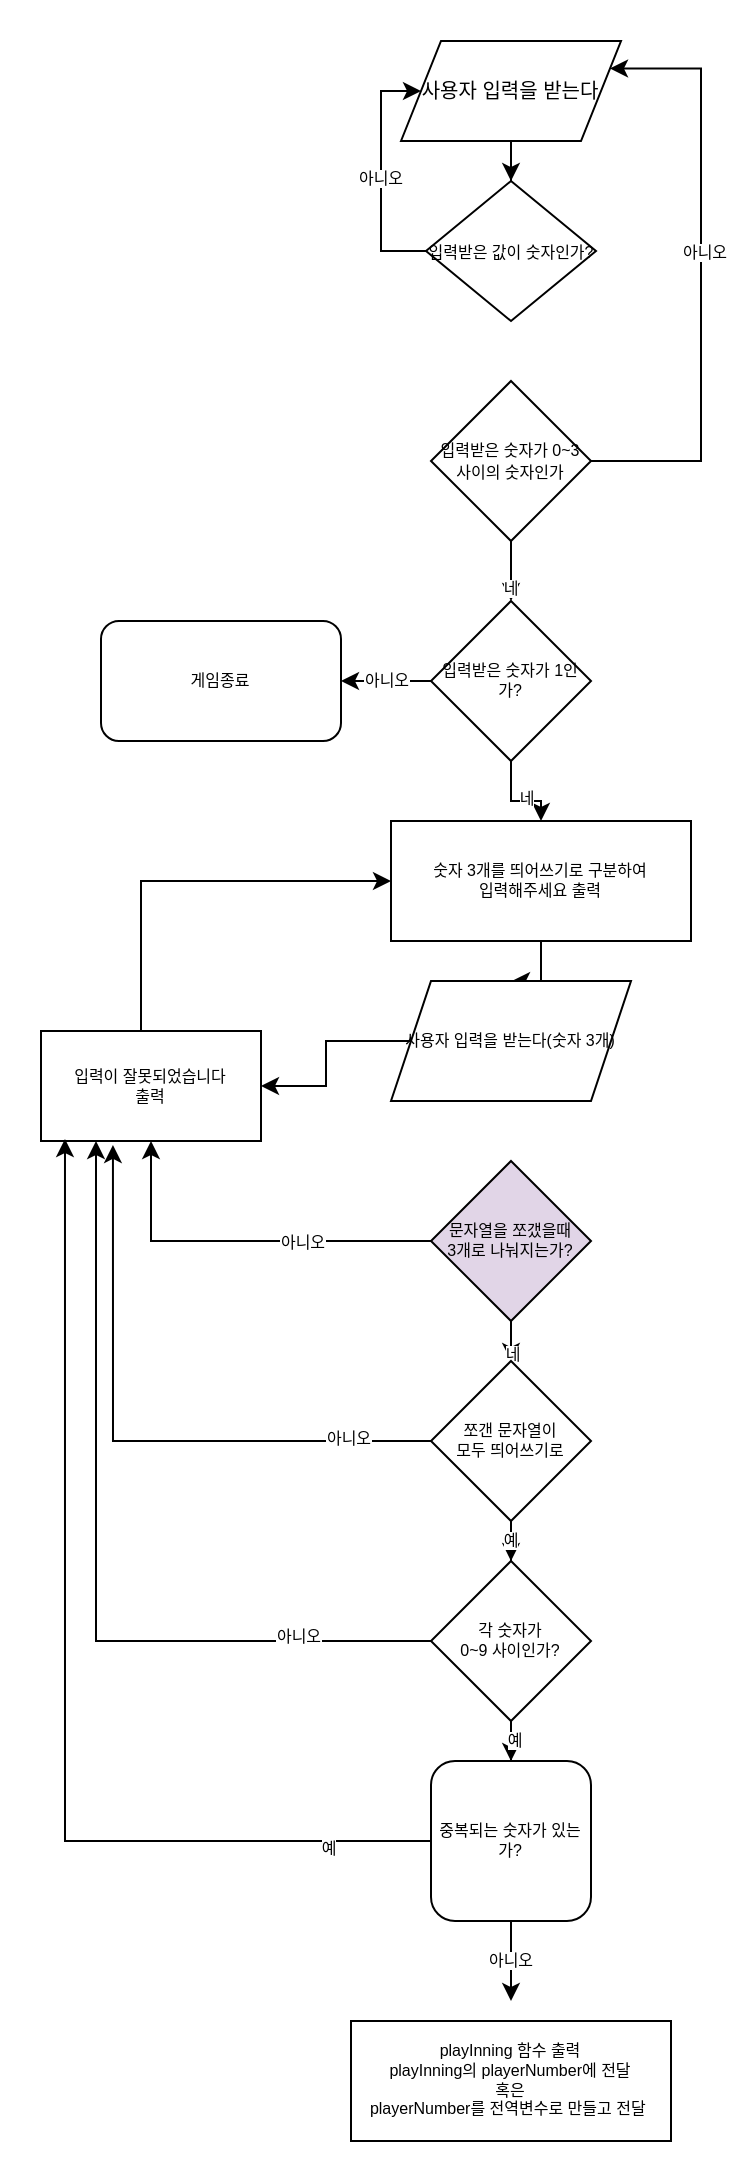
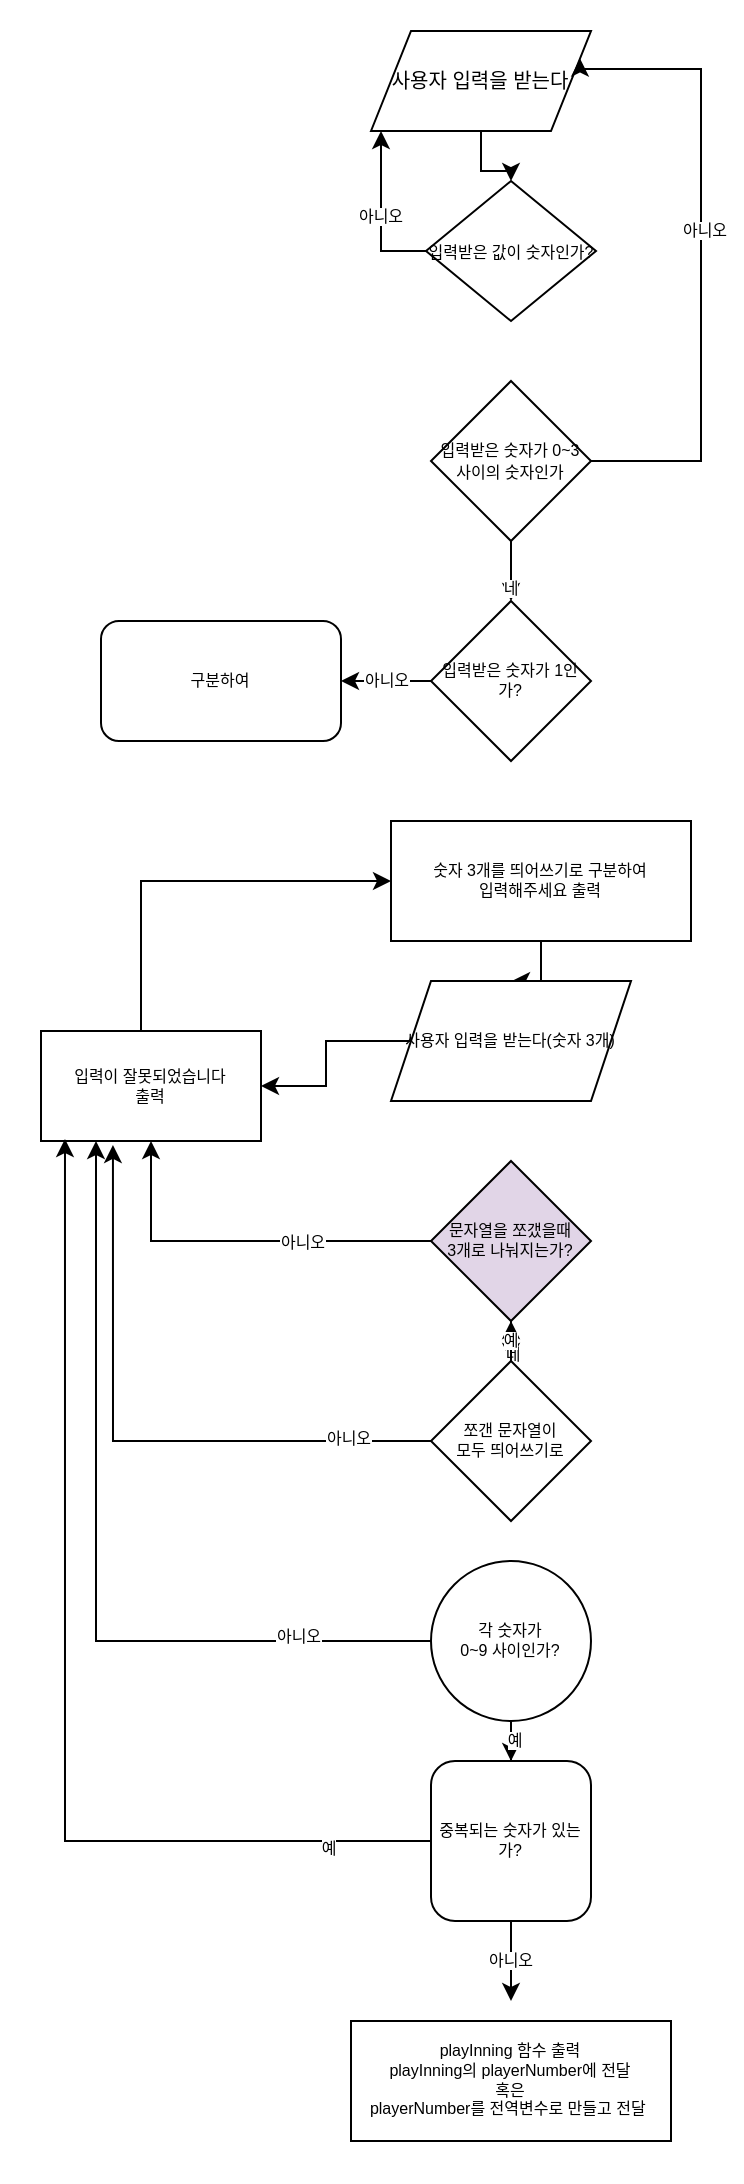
(511, 91) -> (481, 81)
(221, 681) -> (221, 681)
(511, 799) -> none
(511, 1548) -> (511, 1361)
(511, 1641) -> (511, 1641)
